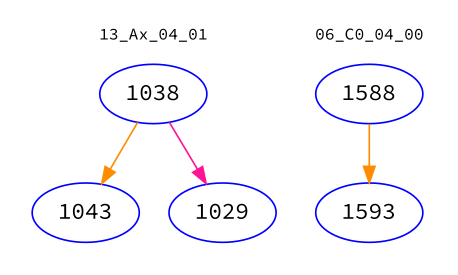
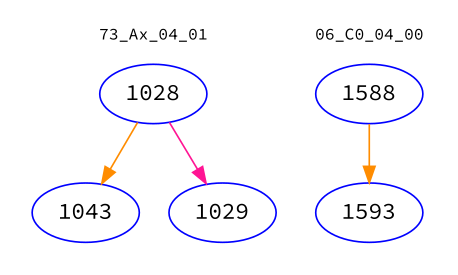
(154, 35) -> (154, 35)
(153, 94) -> (153, 94)
